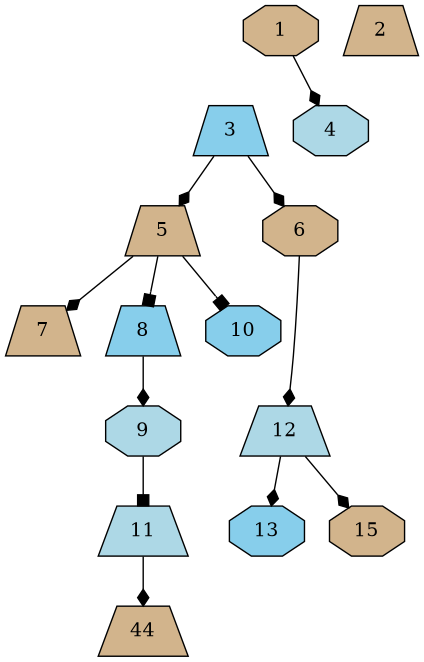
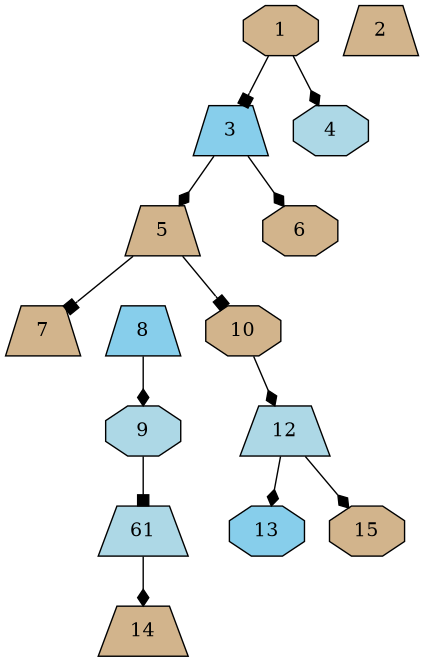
none -> (259, 74)
(154, 274) -> none
(105, 279) -> (105, 279)
(296, 322) -> (261, 373)
(243, 331) -> (243, 331)
(143, 531) -> (143, 531)
(143, 631) -> (143, 631)
